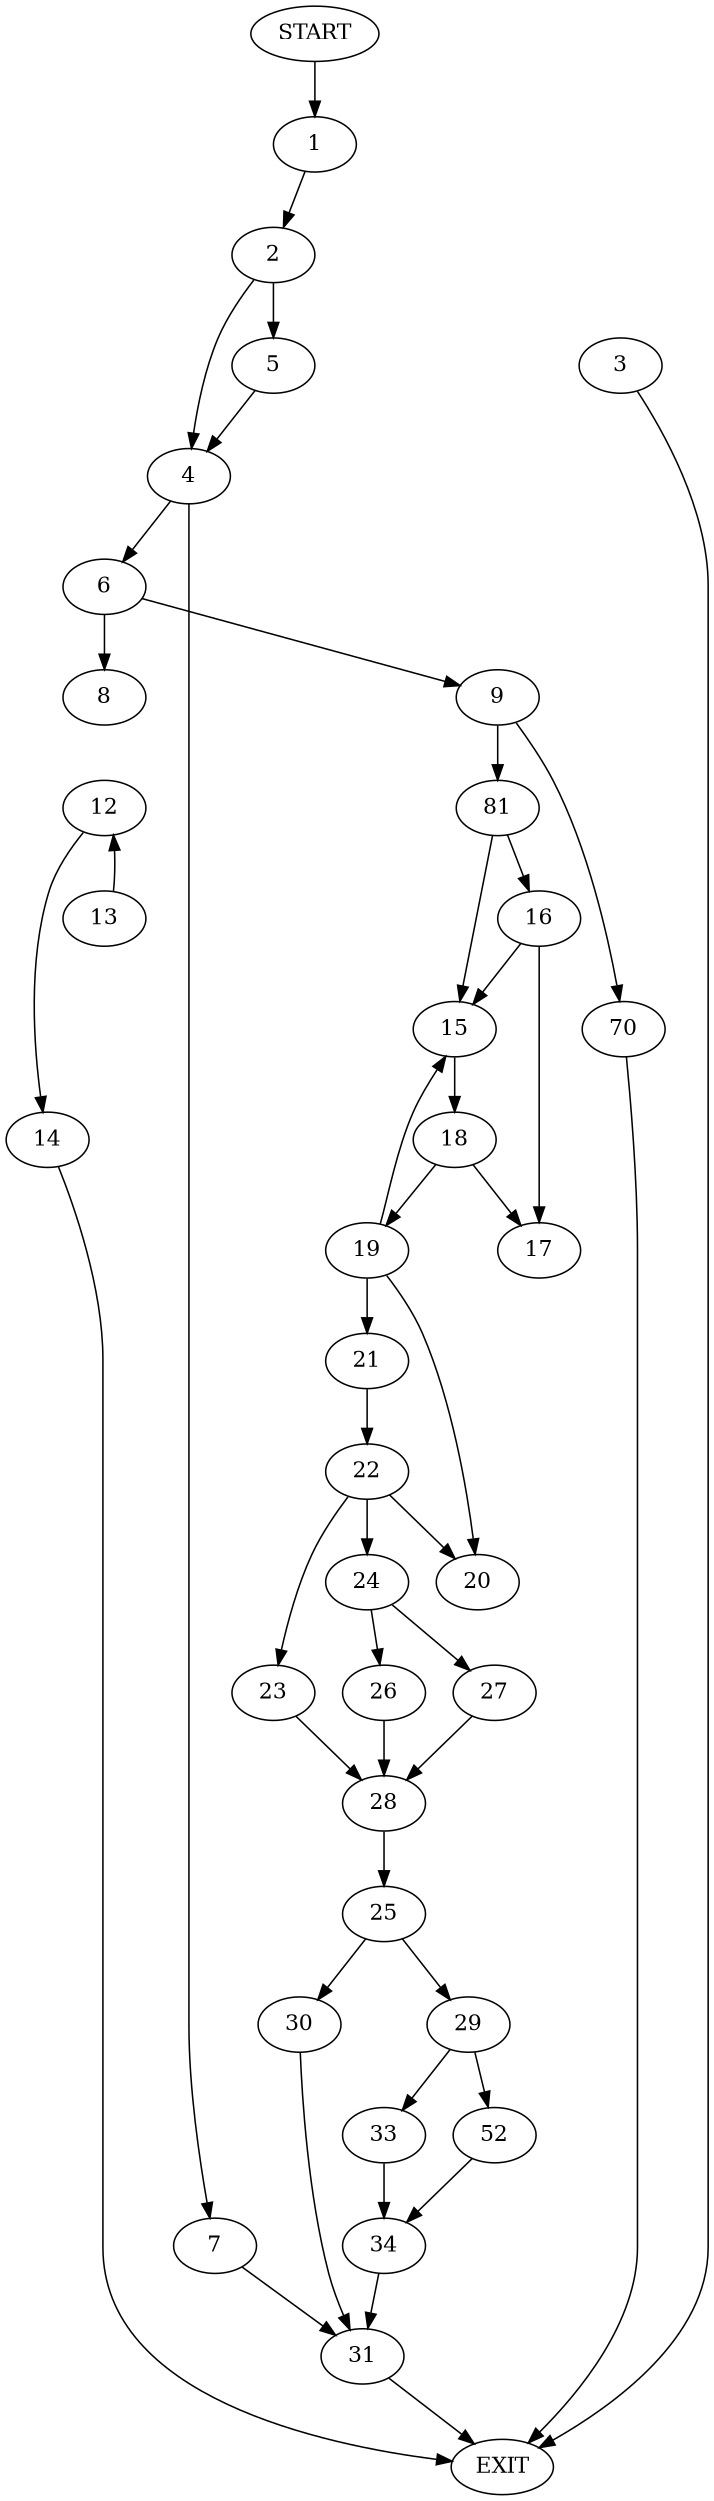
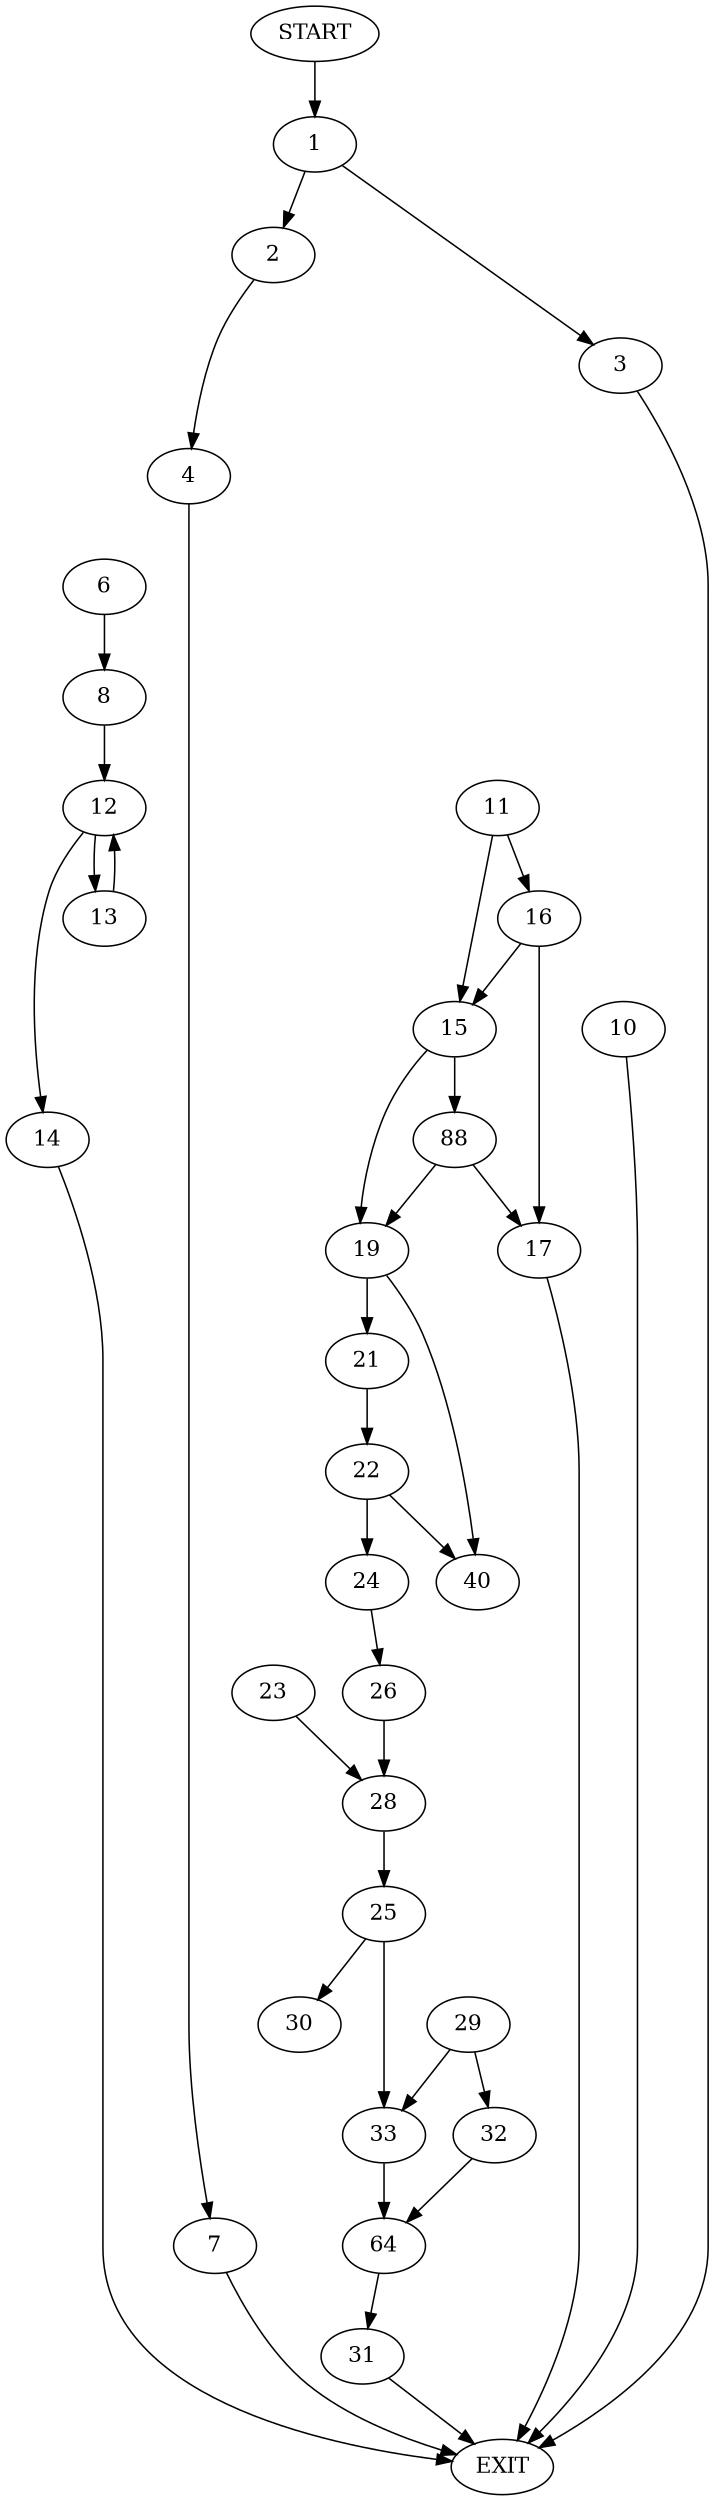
none -> (462, 251)
(273, 366) -> none
(151, 525) -> none
(498, 697) -> none
none -> (104, 745)
(498, 808) -> (498, 808)
none -> (94, 855)
(624, 1029) -> (624, 1029)
(455, 1140) -> (455, 1140)
(402, 1144) -> (381, 1123)
(306, 1569) -> none
(478, 1582) -> (478, 1582)
(495, 1693) -> none
none -> (579, 1855)
(421, 1963) -> (384, 2017)
(495, 2135) -> (495, 2135)
(312, 2186) -> none
(384, 2246) -> (384, 2246)
(283, 2297) -> (312, 2388)
